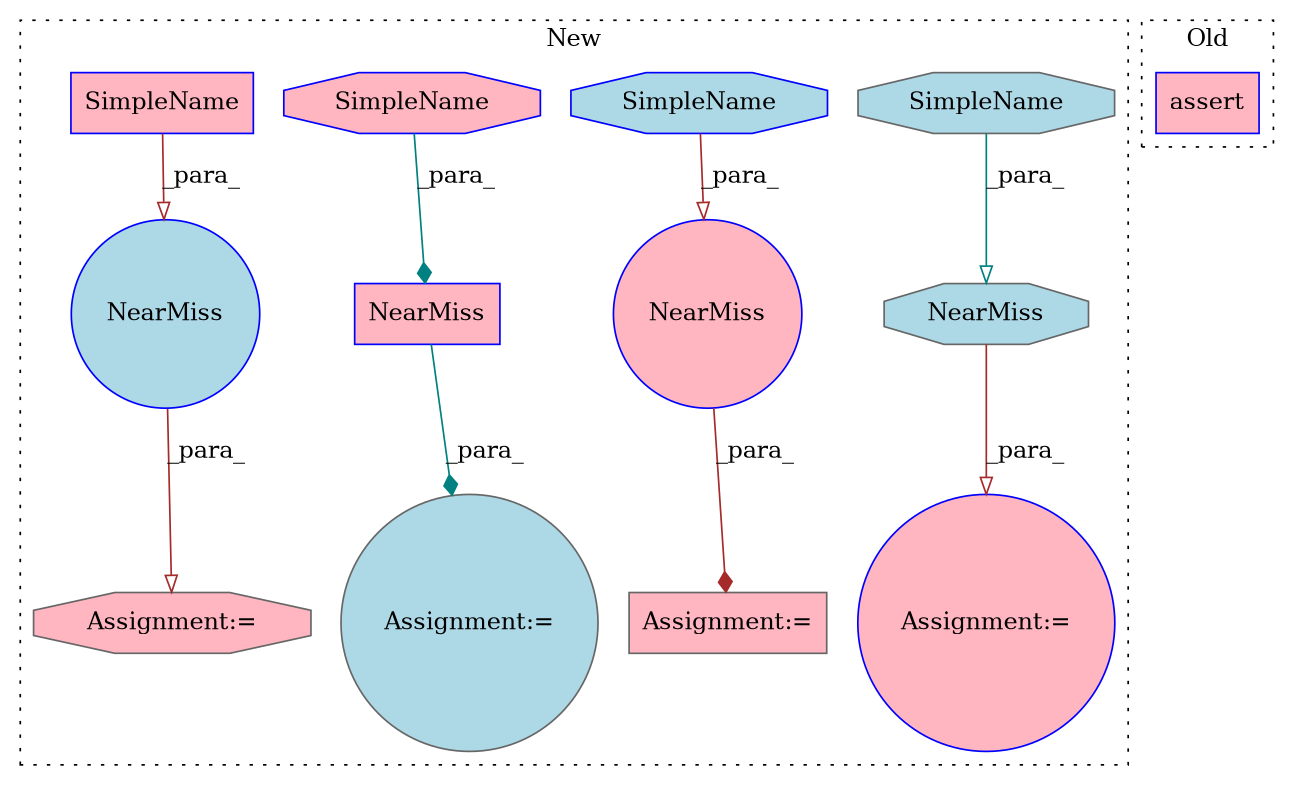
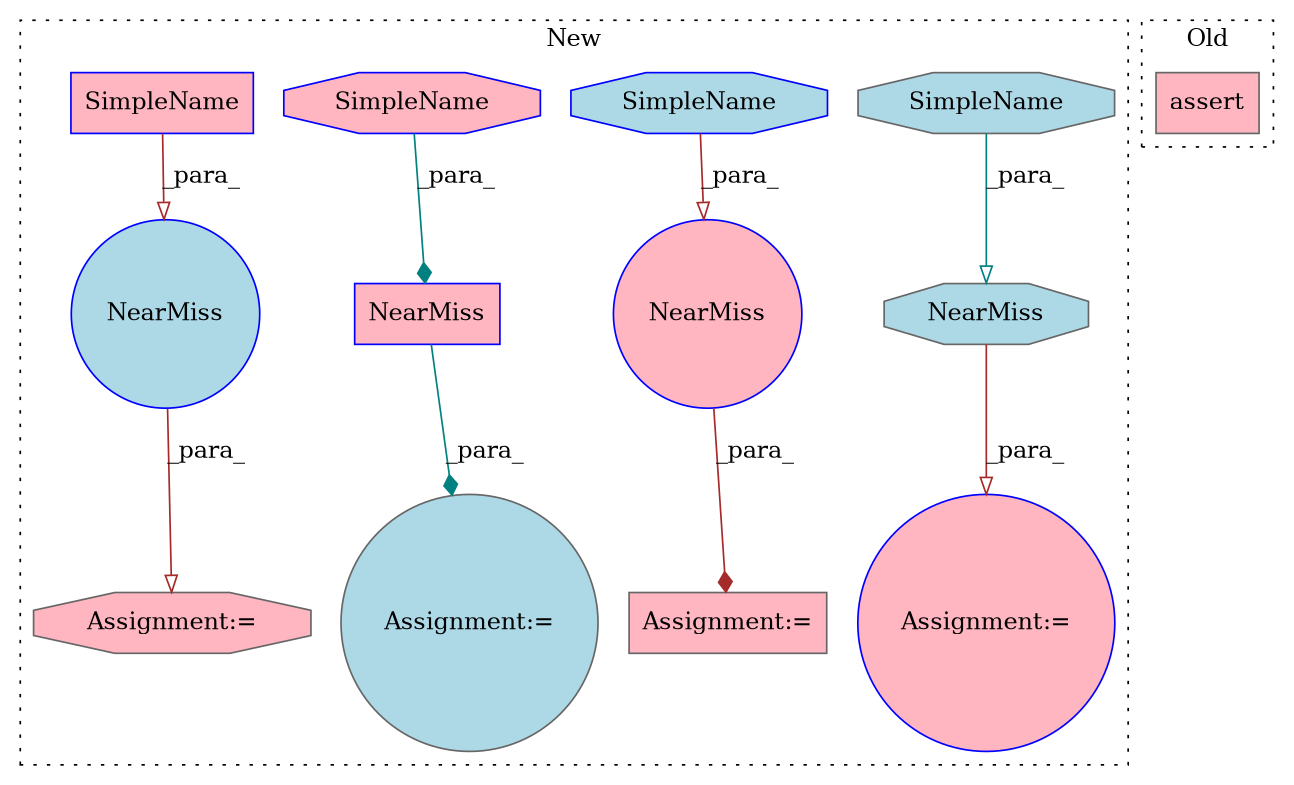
(1208, 103) -> (1208, 103)
